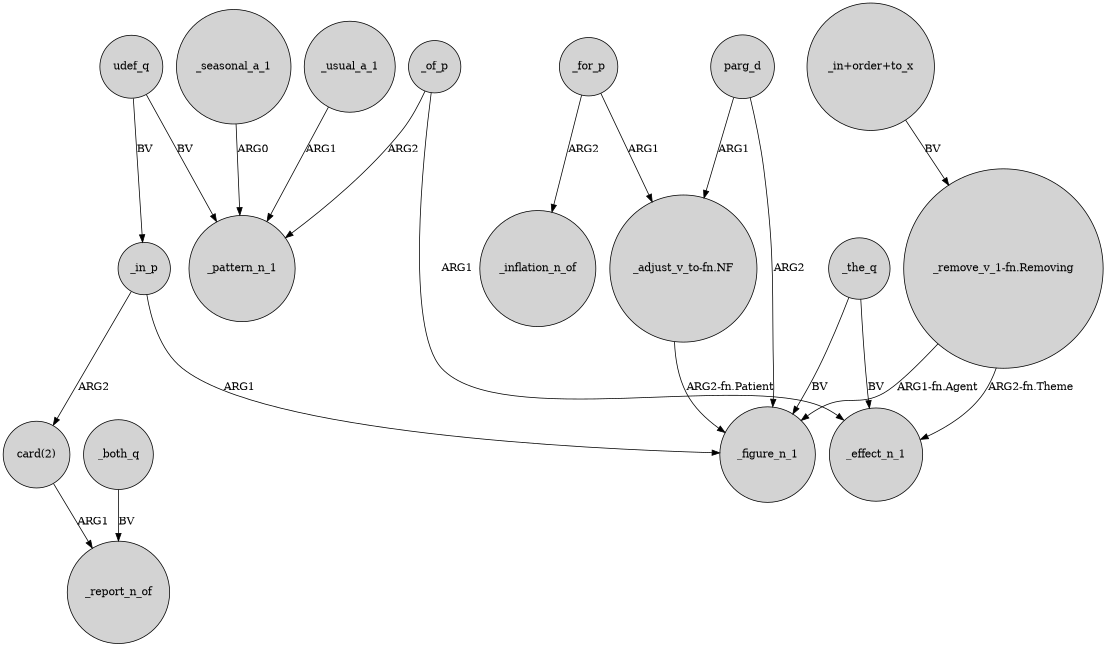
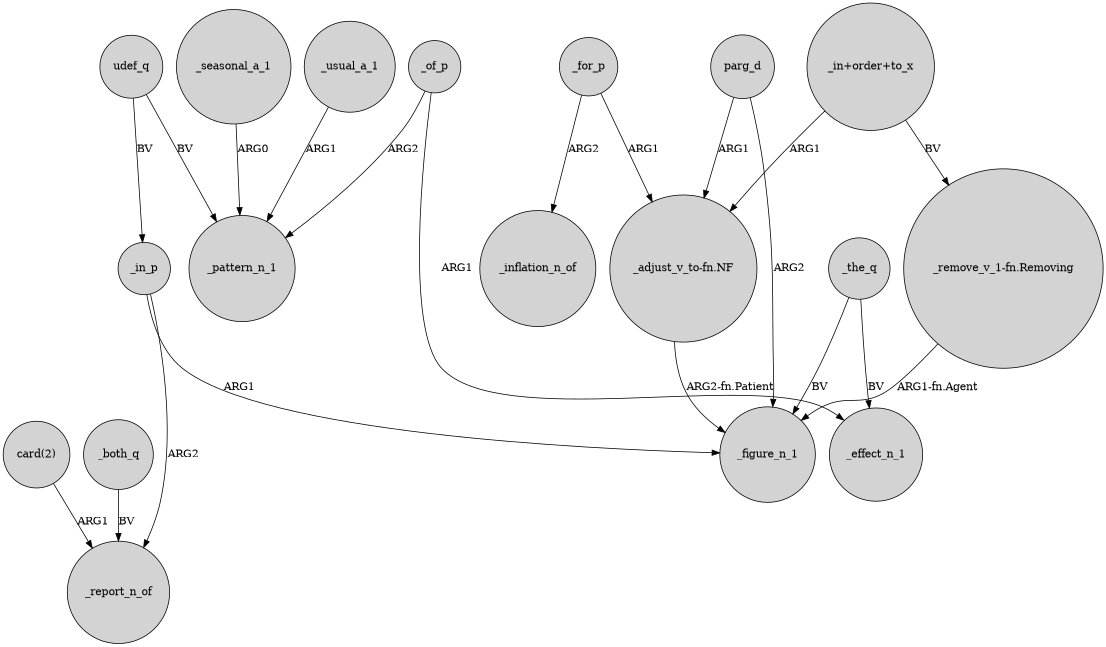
none -> (779, 157)
(94, 355) -> (167, 418)
(969, 409) -> none
